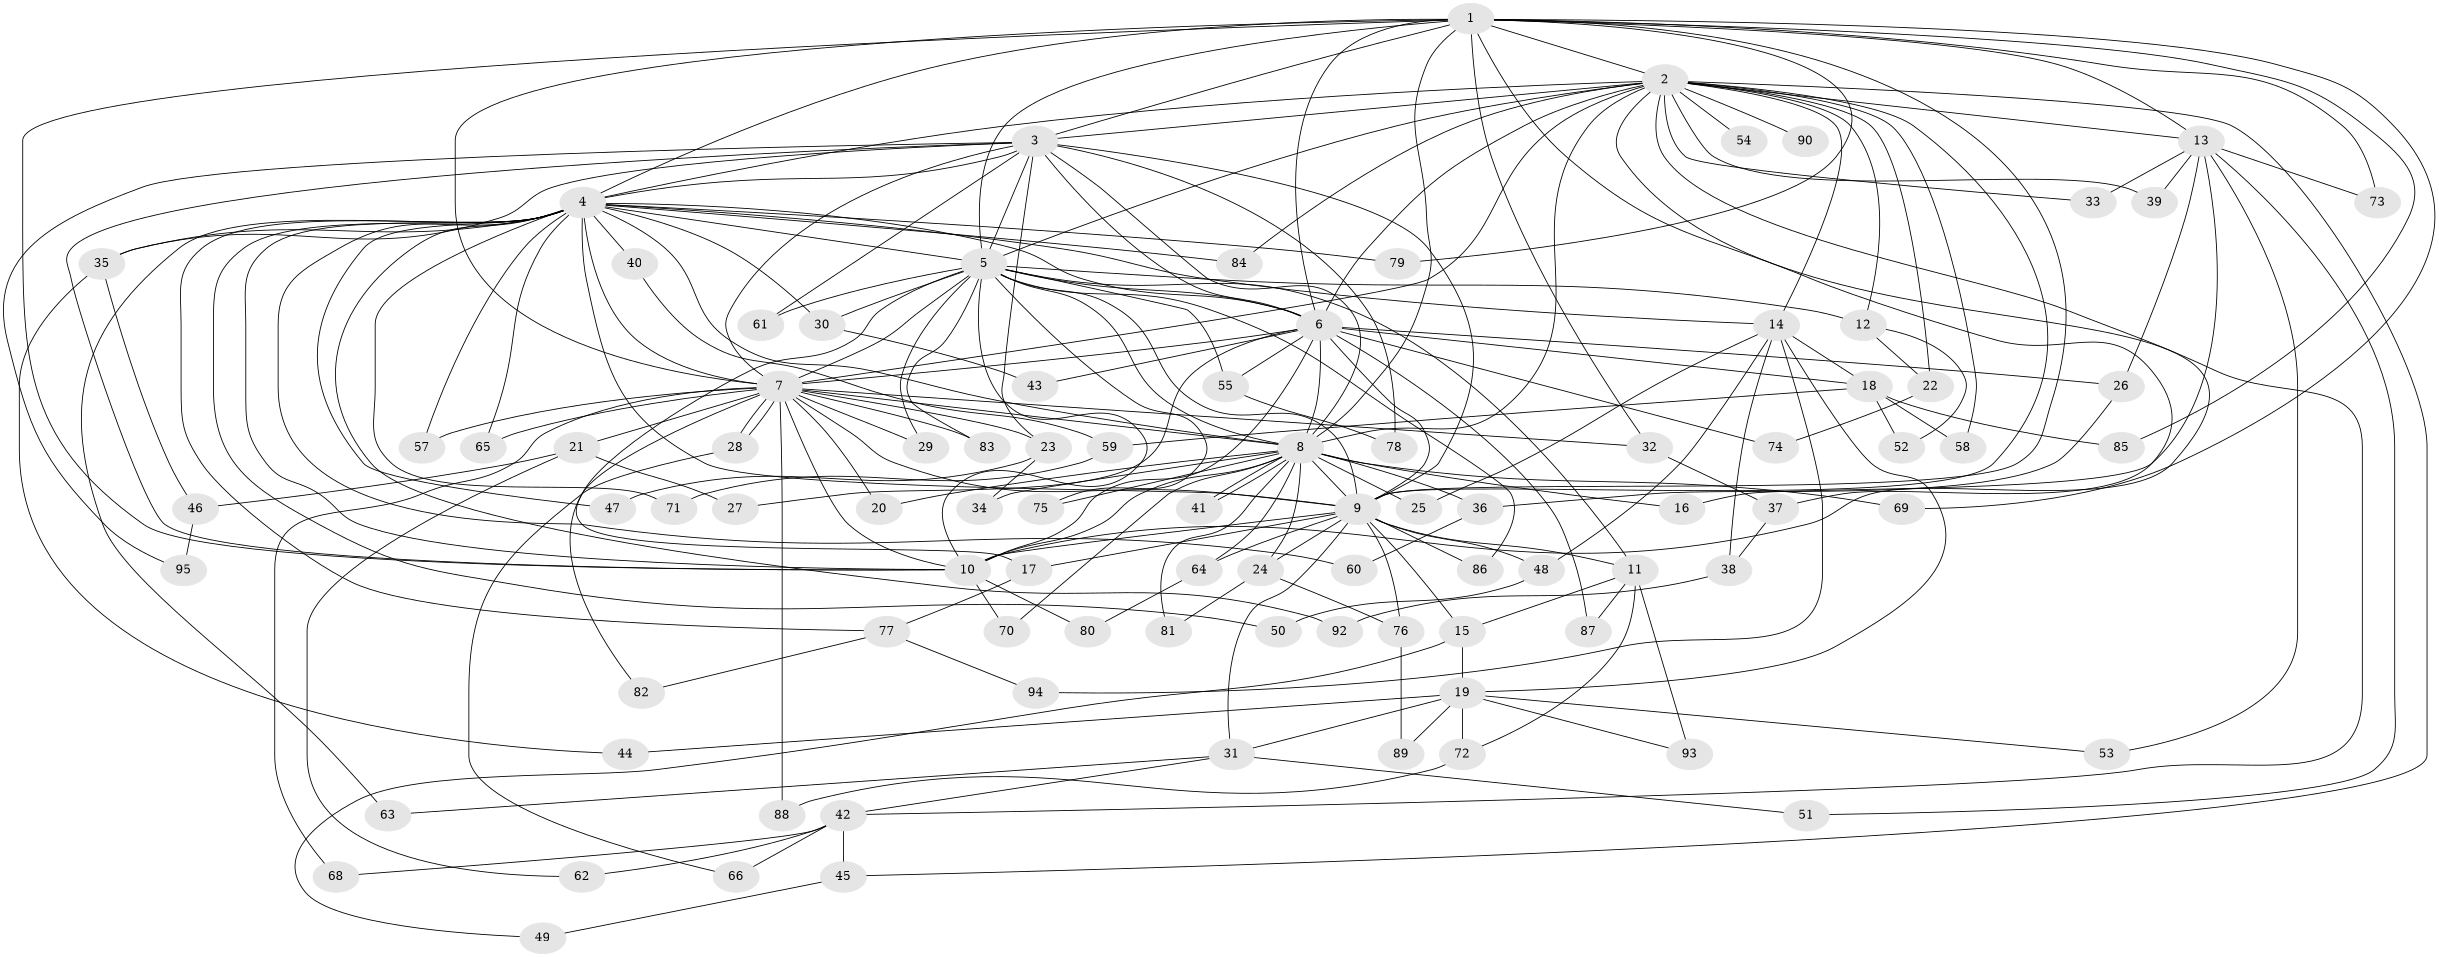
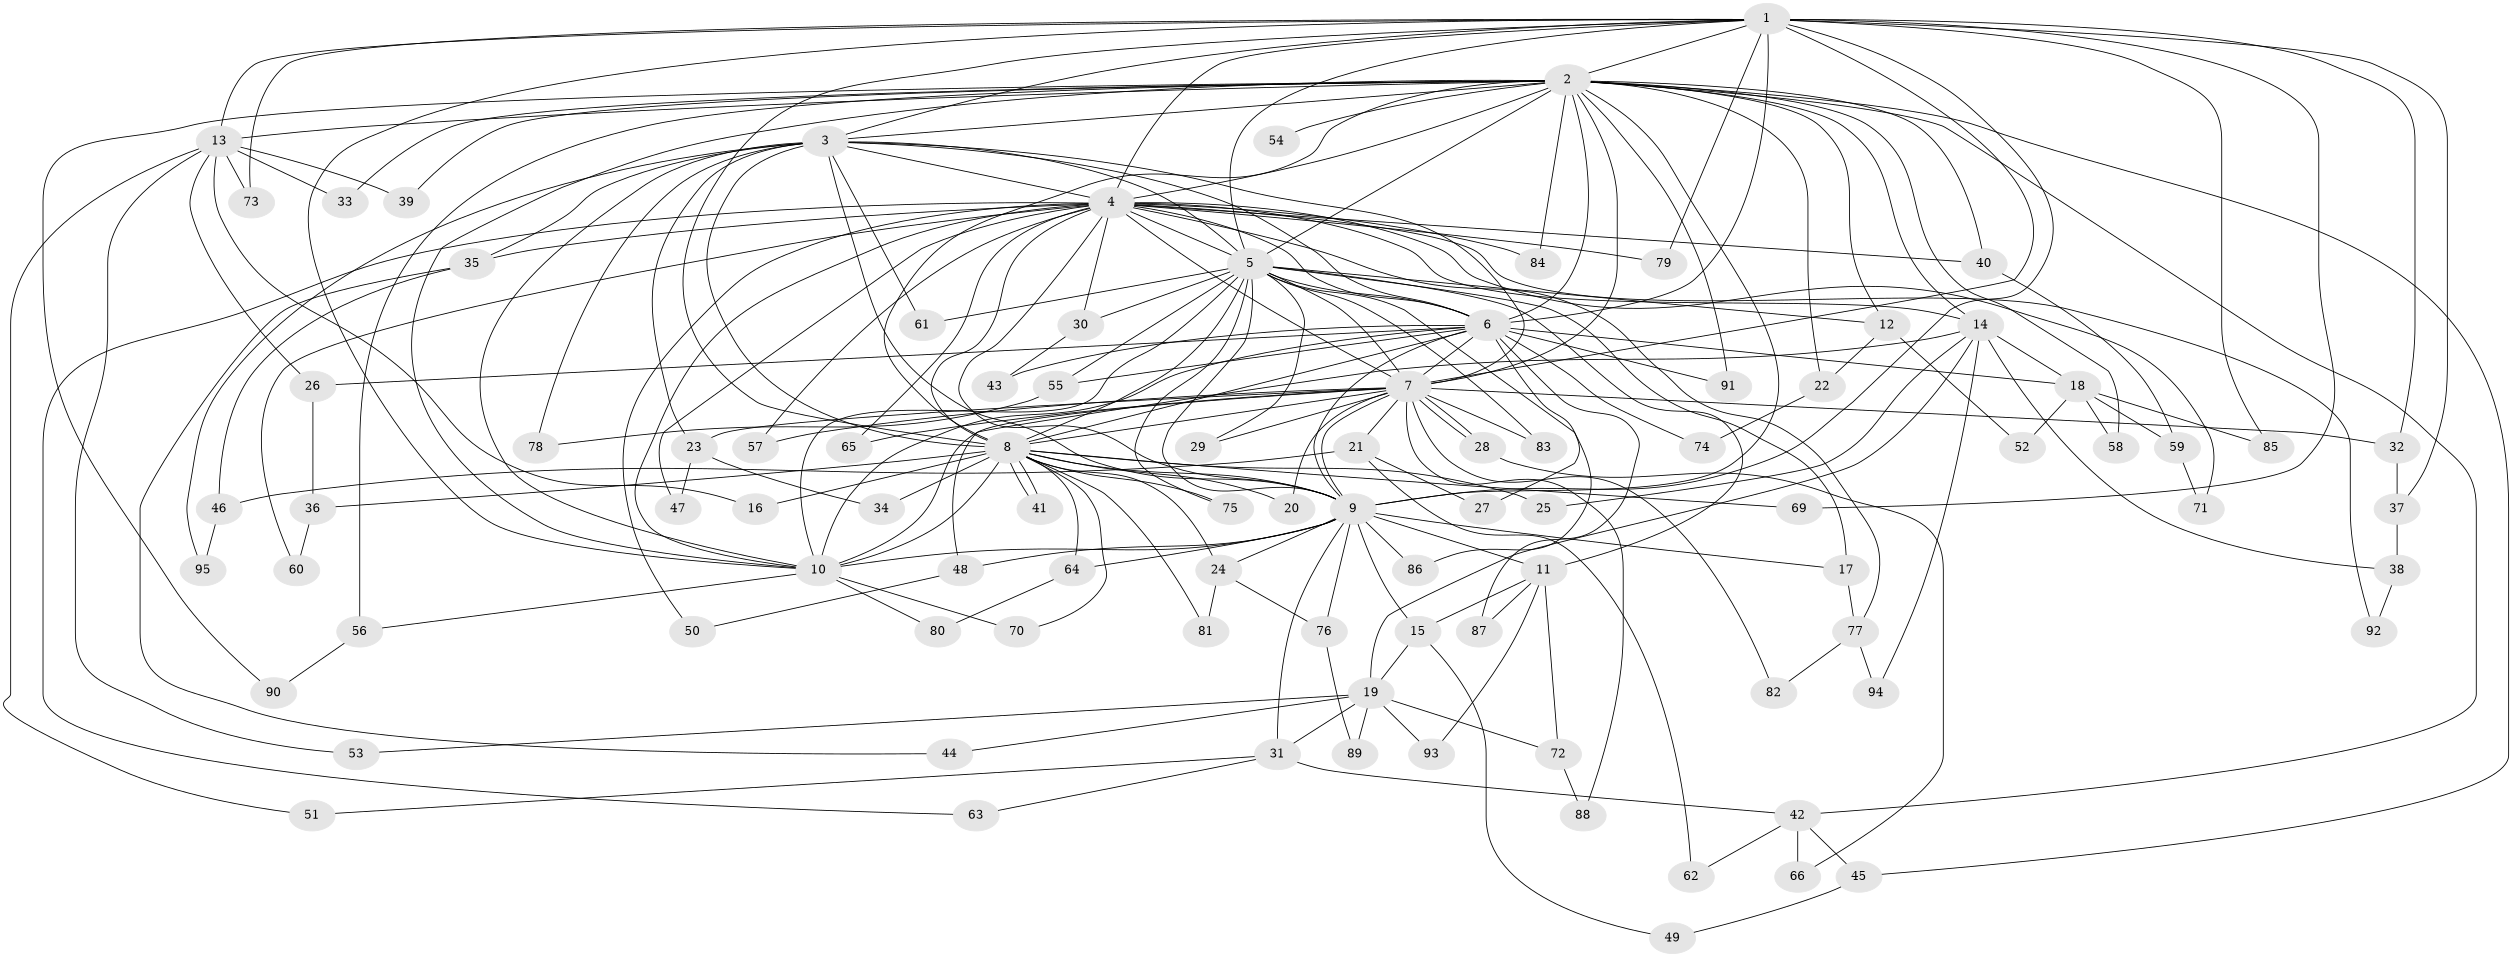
none -> (1917, 126)
none -> (1729, 387)
none -> (360, 632)
(336, 877) -> none
